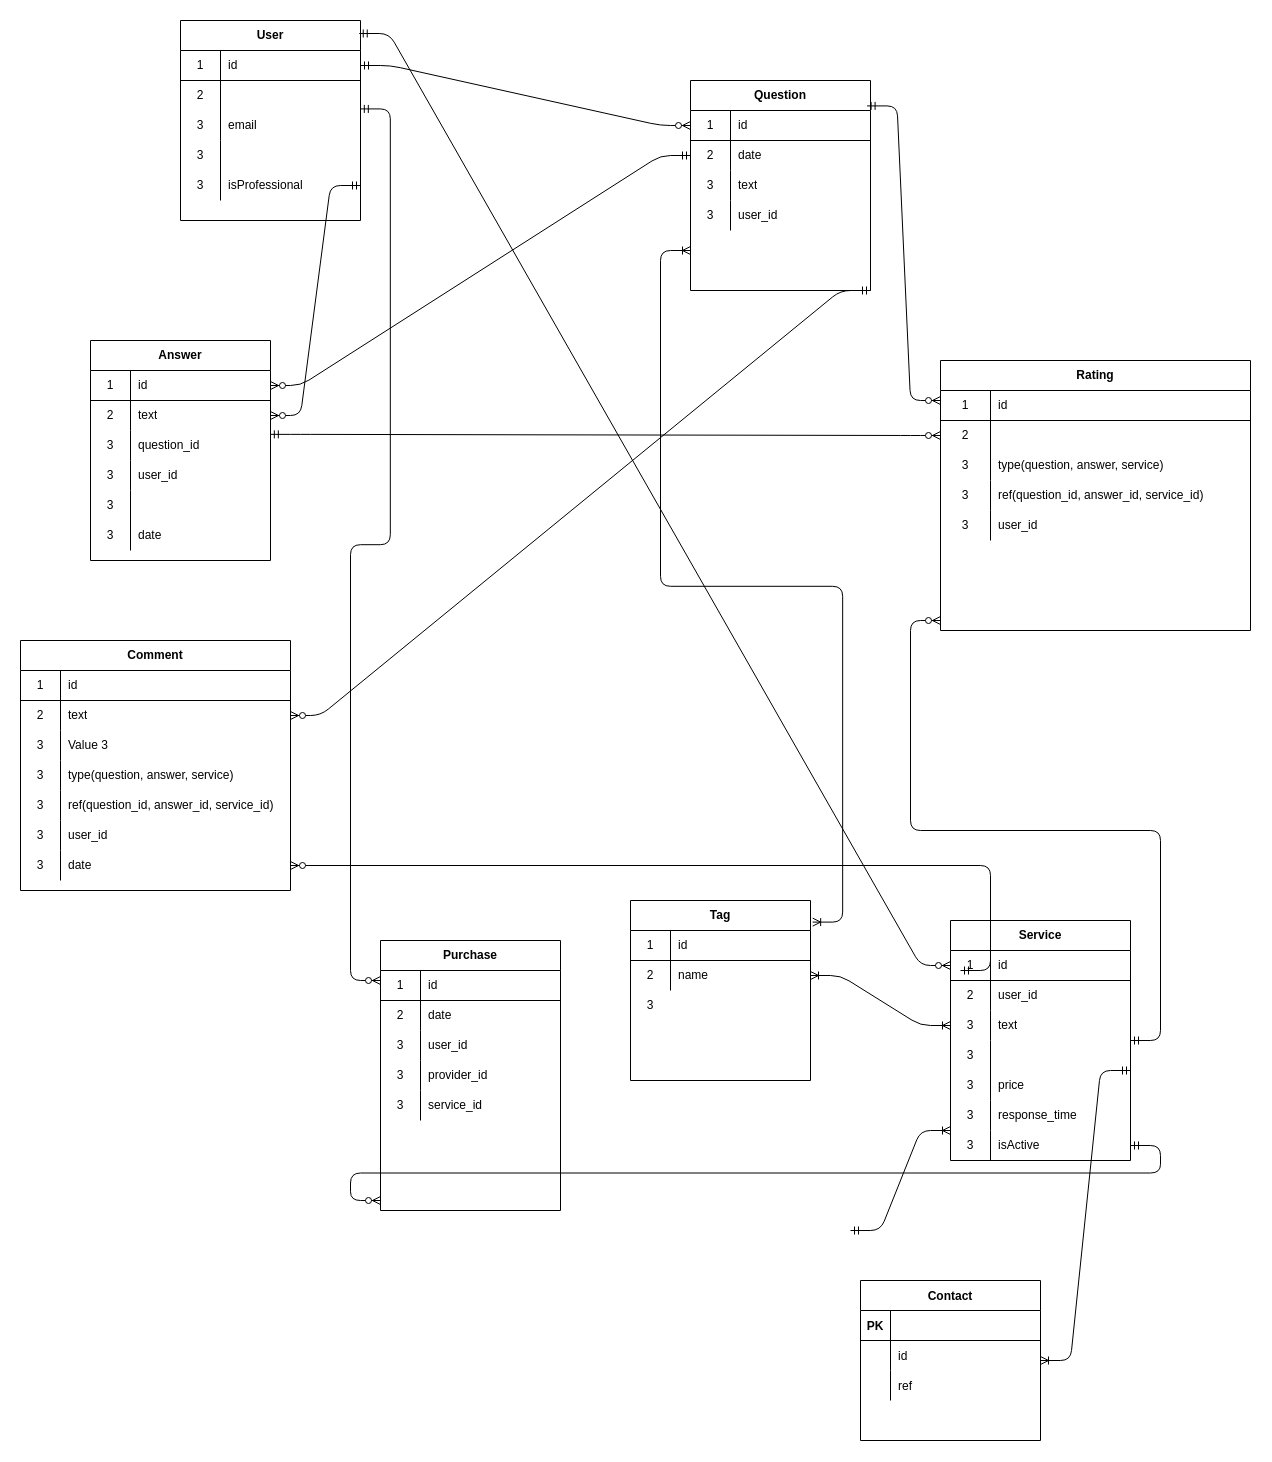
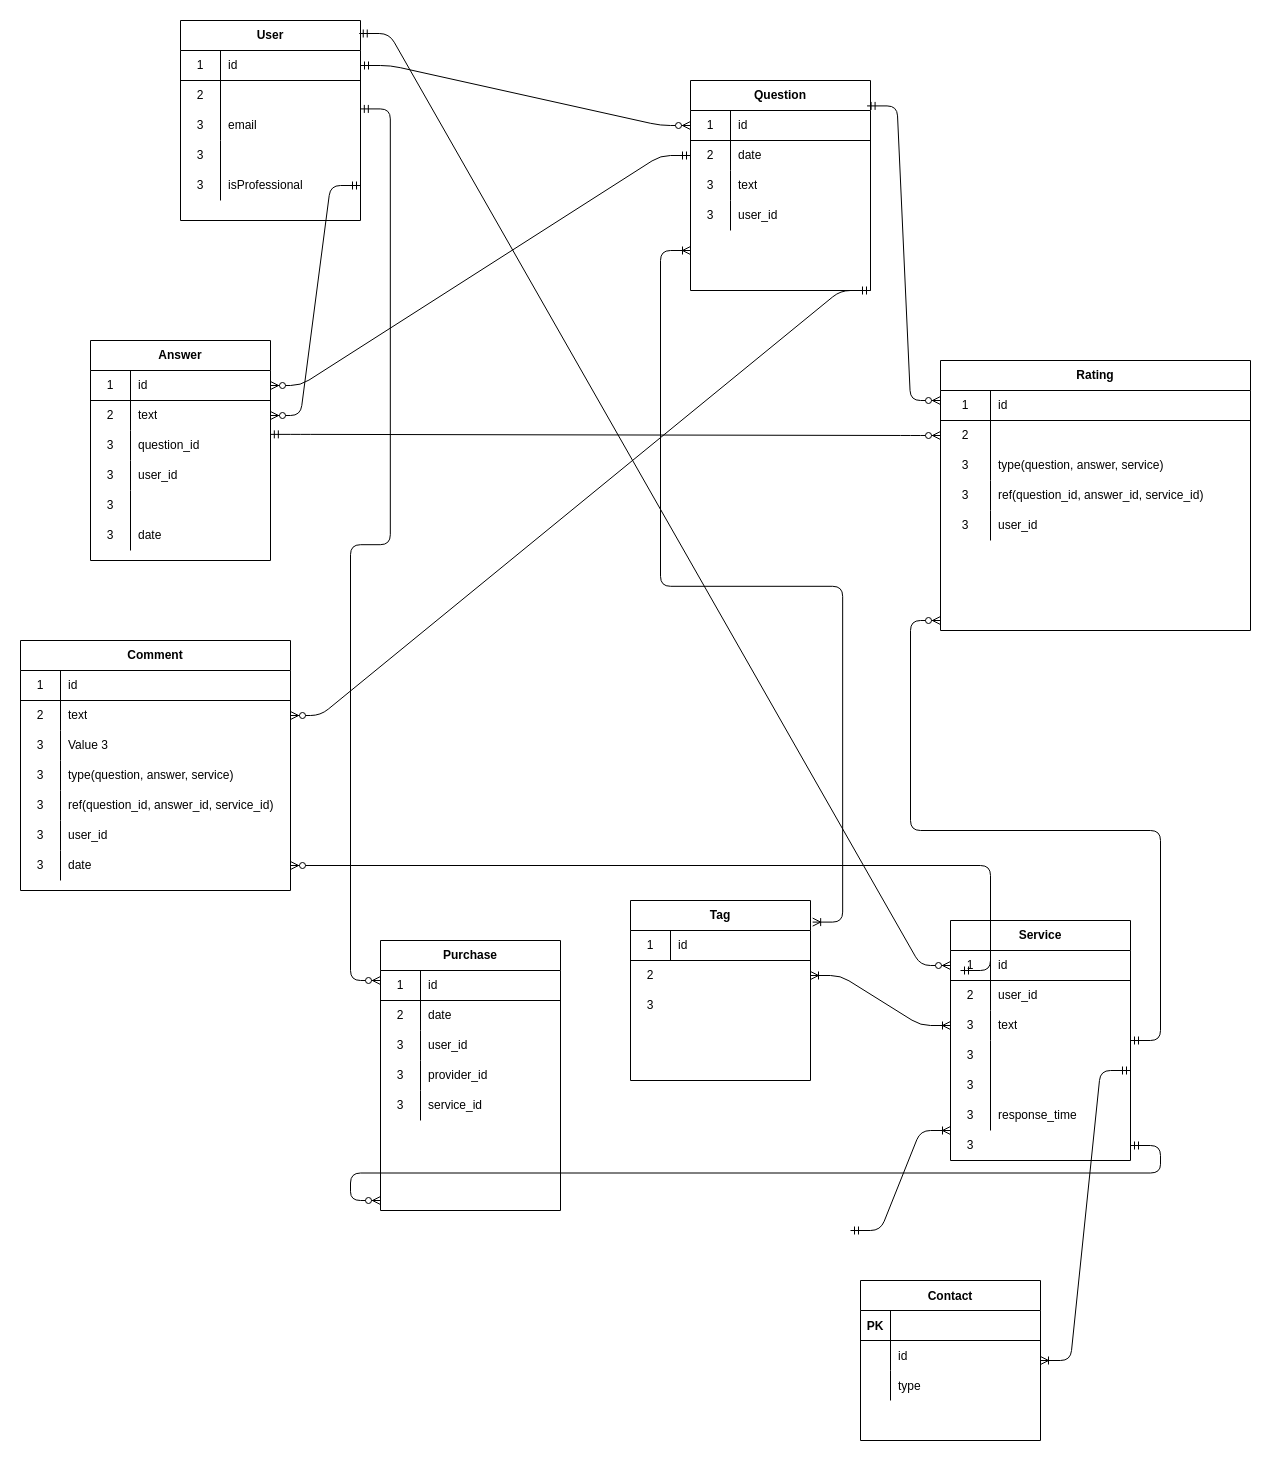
(741, 976) -> none
(1061, 1086) -> none
(1061, 1146) -> none
(908, 1386) -> (911, 1386)
